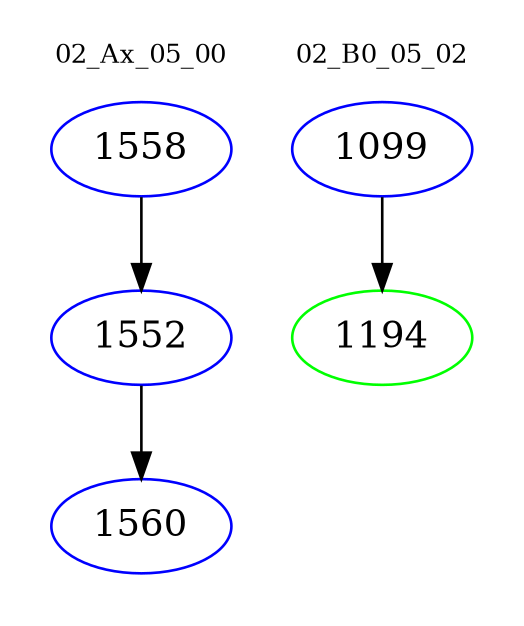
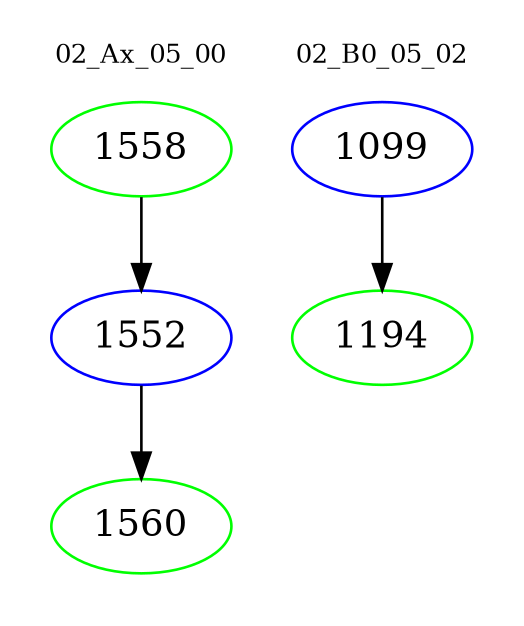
(141, 149) -> (141, 149)
(141, 526) -> (141, 526)
